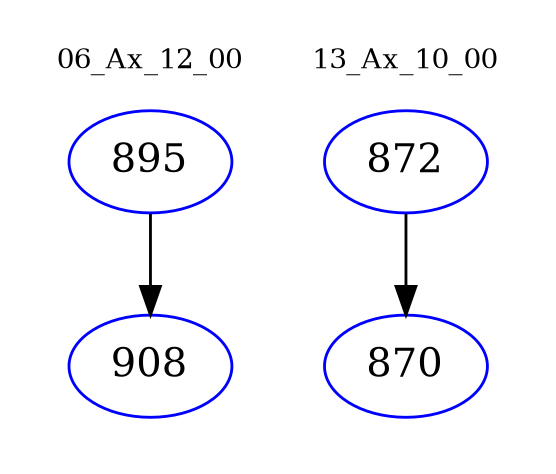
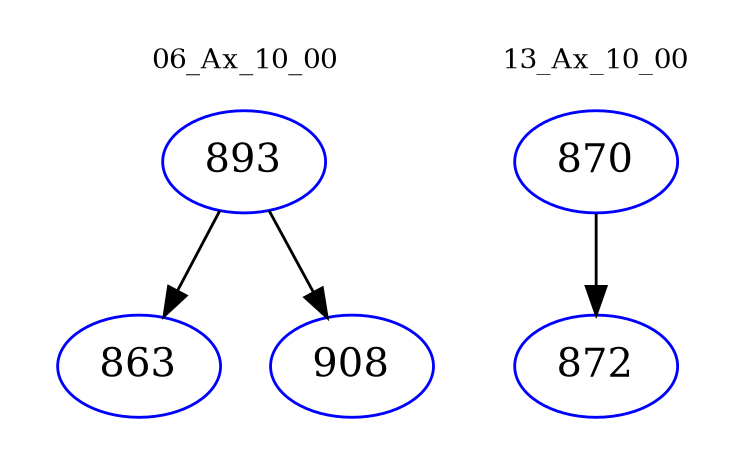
(150, 61) -> (246, 61)
(150, 162) -> (244, 162)
(406, 250) -> (596, 250)
none -> (139, 366)
